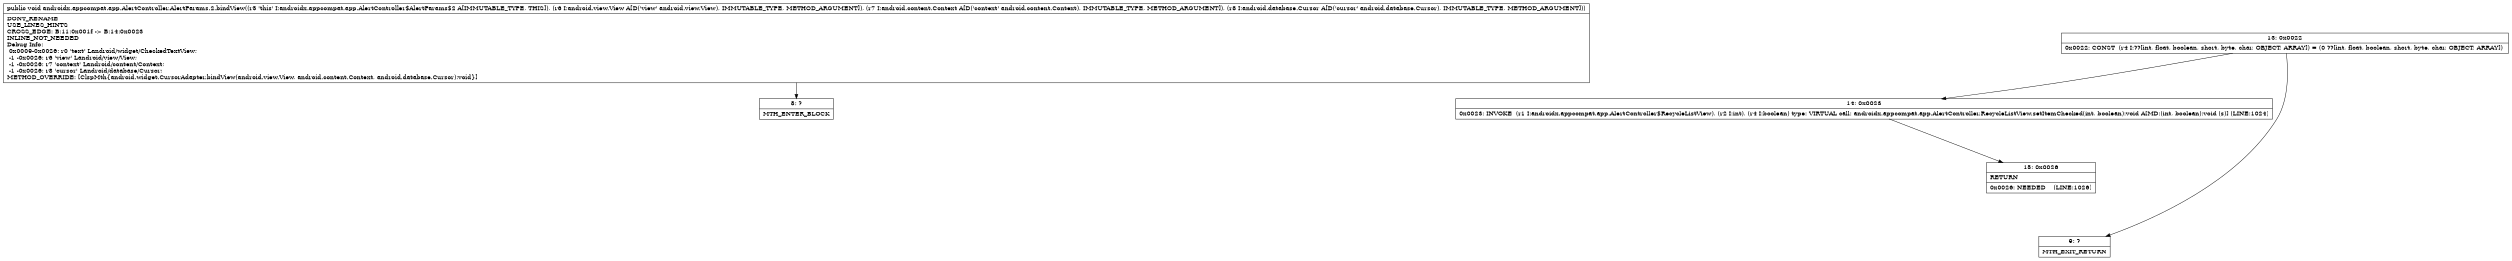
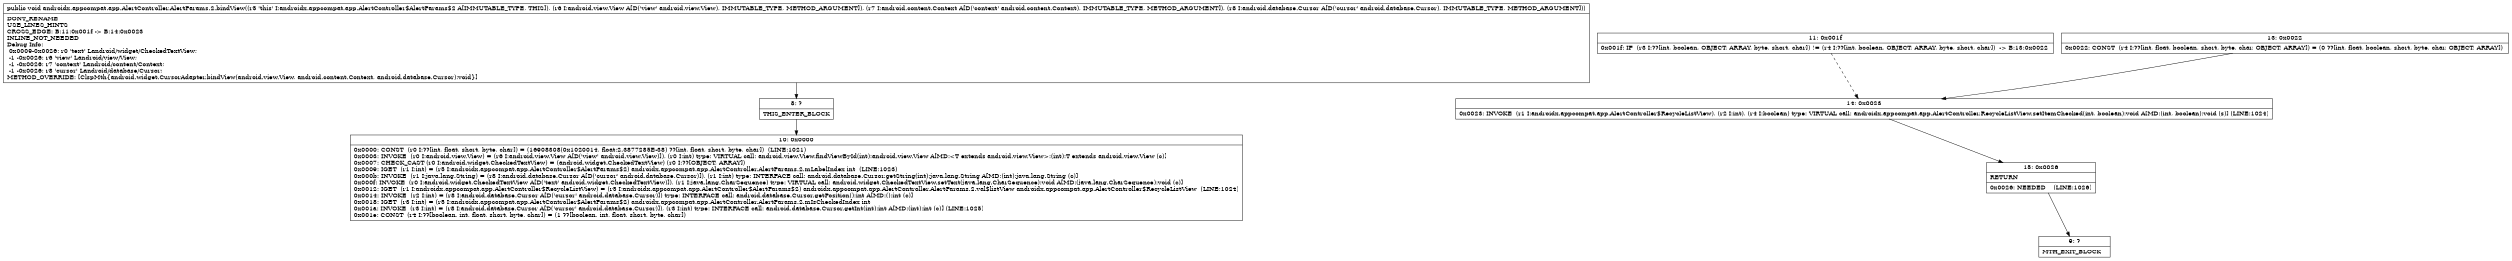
none -> (1825, 43)
(796, 114) -> (796, 114)
(2230, 170) -> (2058, 213)
none -> (796, 178)
(2074, 252) -> (2072, 252)
